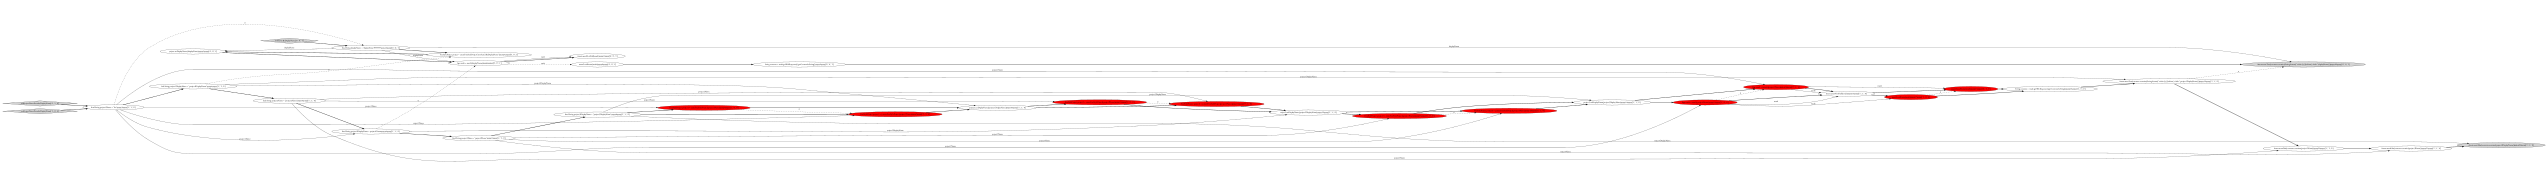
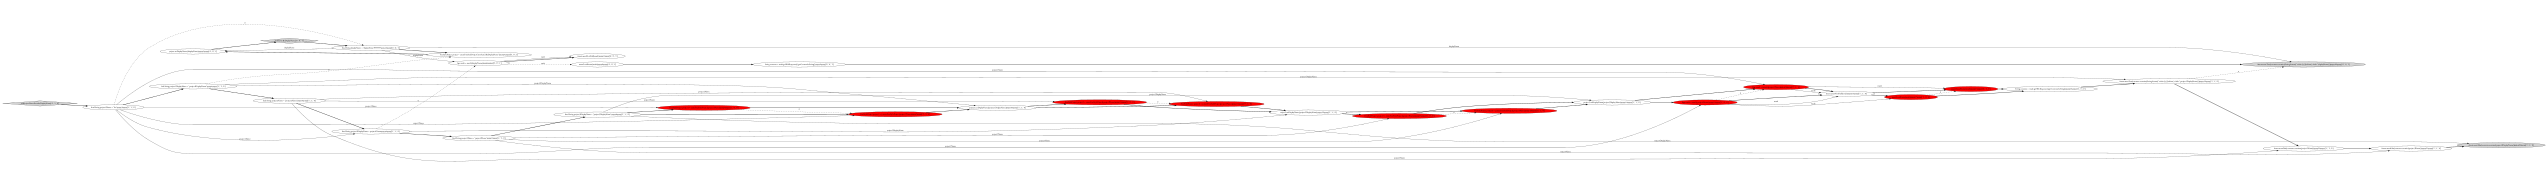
(336, 57) -> (243, 46)
(40, 111) -> none
